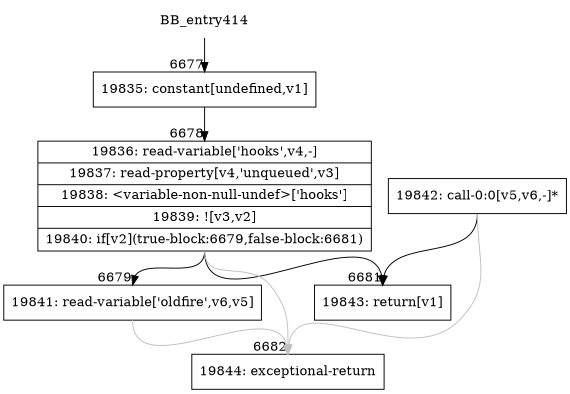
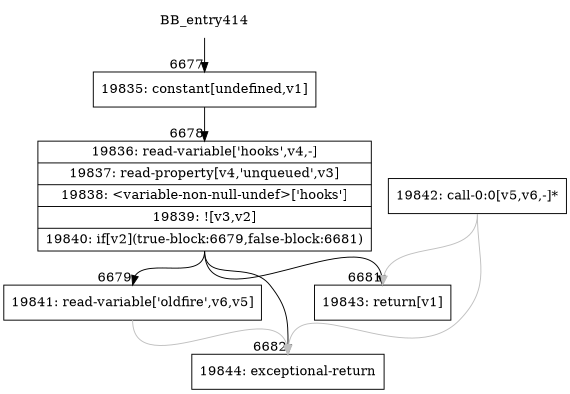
(435, 249) -> (435, 249)
(266, 282) -> (266, 282)
